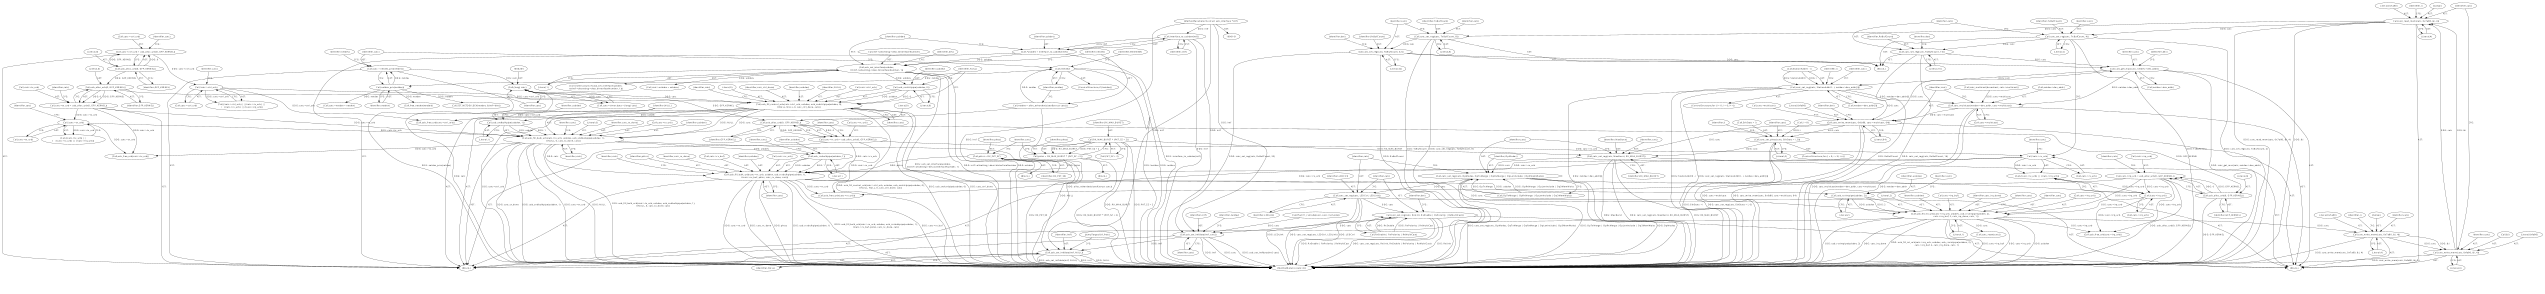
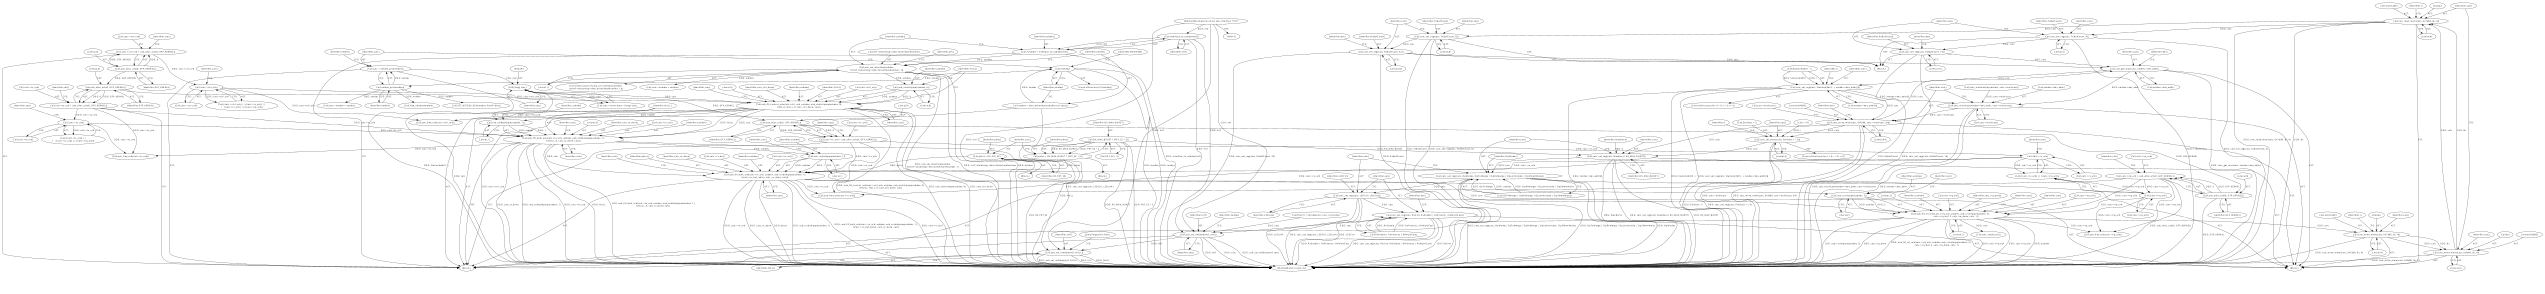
(2076, 103) -> (2037, 167)
(1619, 149) -> (1619, 149)
(436, 165) -> (436, 165)
(1090, 187) -> (1090, 187)
(1111, 242) -> none
